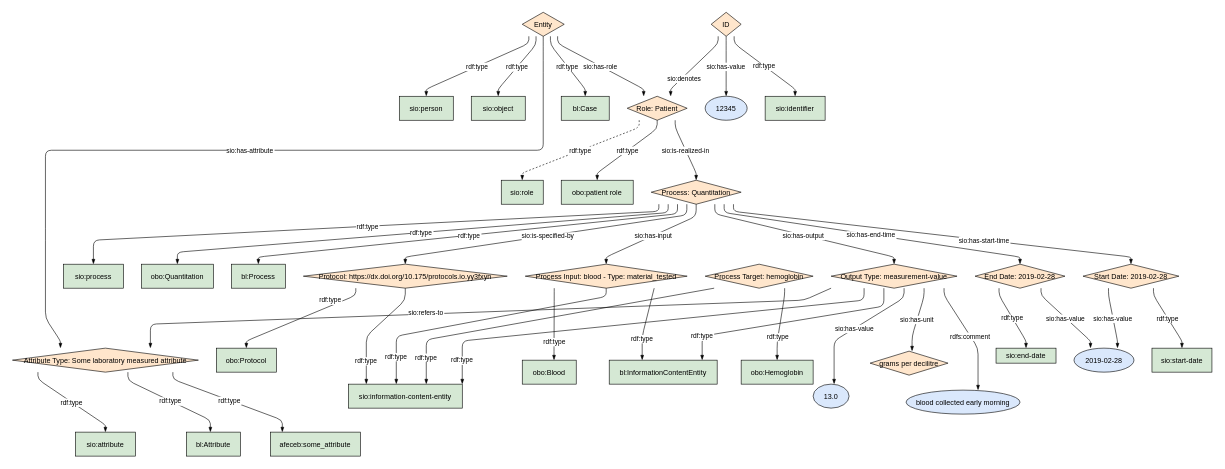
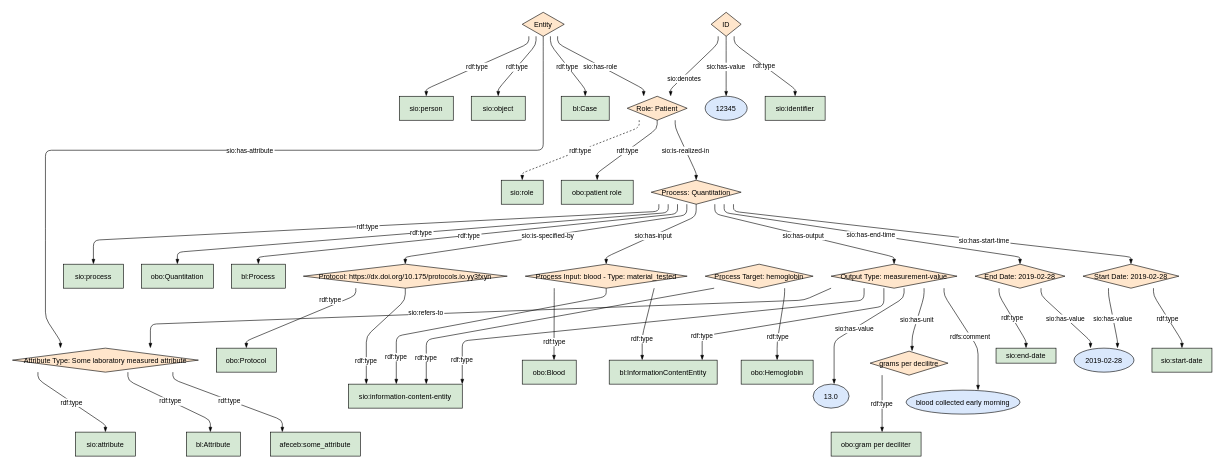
none -> (882, 405)
none -> (876, 444)
